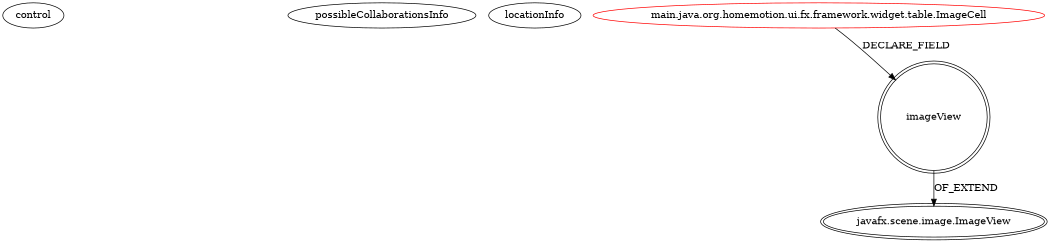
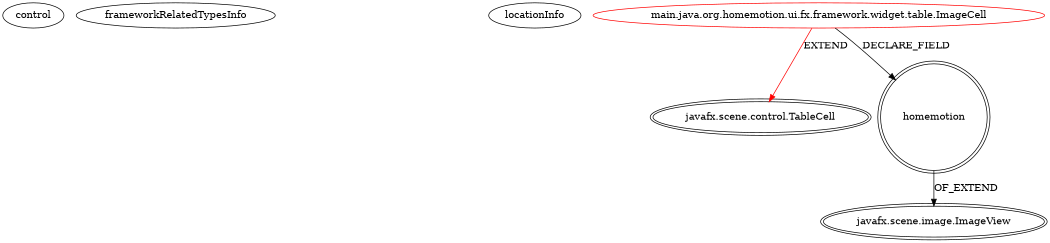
none -> (176, 15)
(382, 15) -> none
none -> (761, 117)
(934, 117) -> (934, 117)
